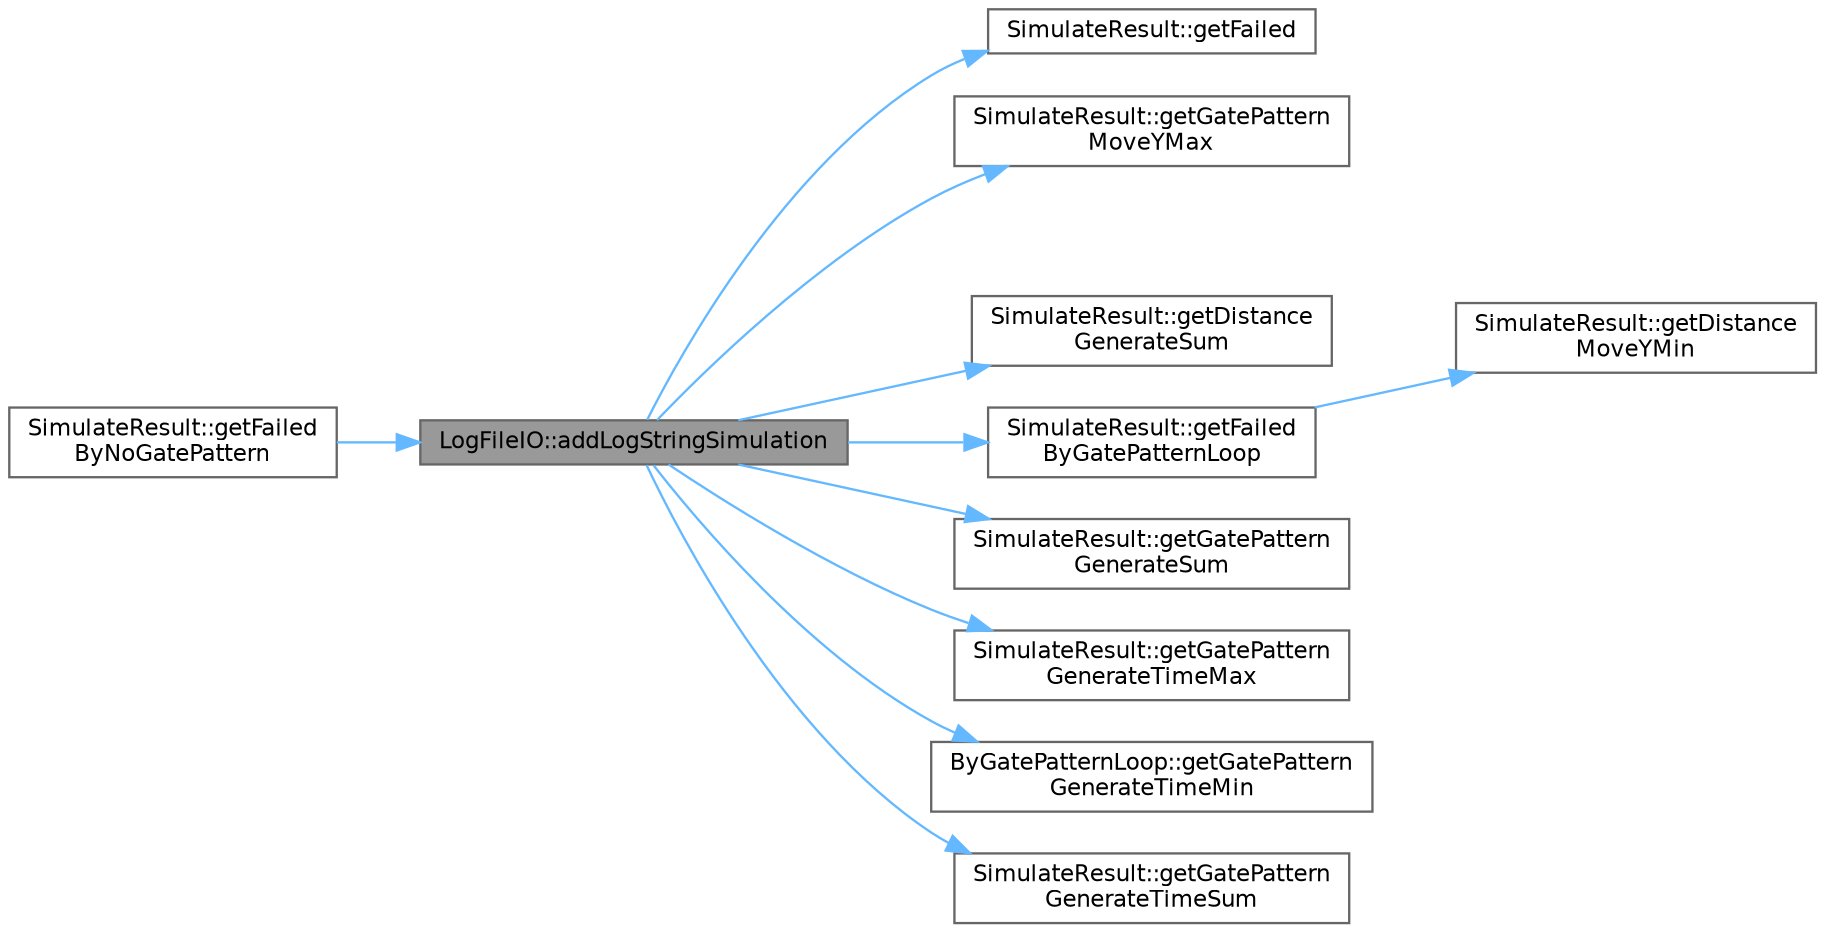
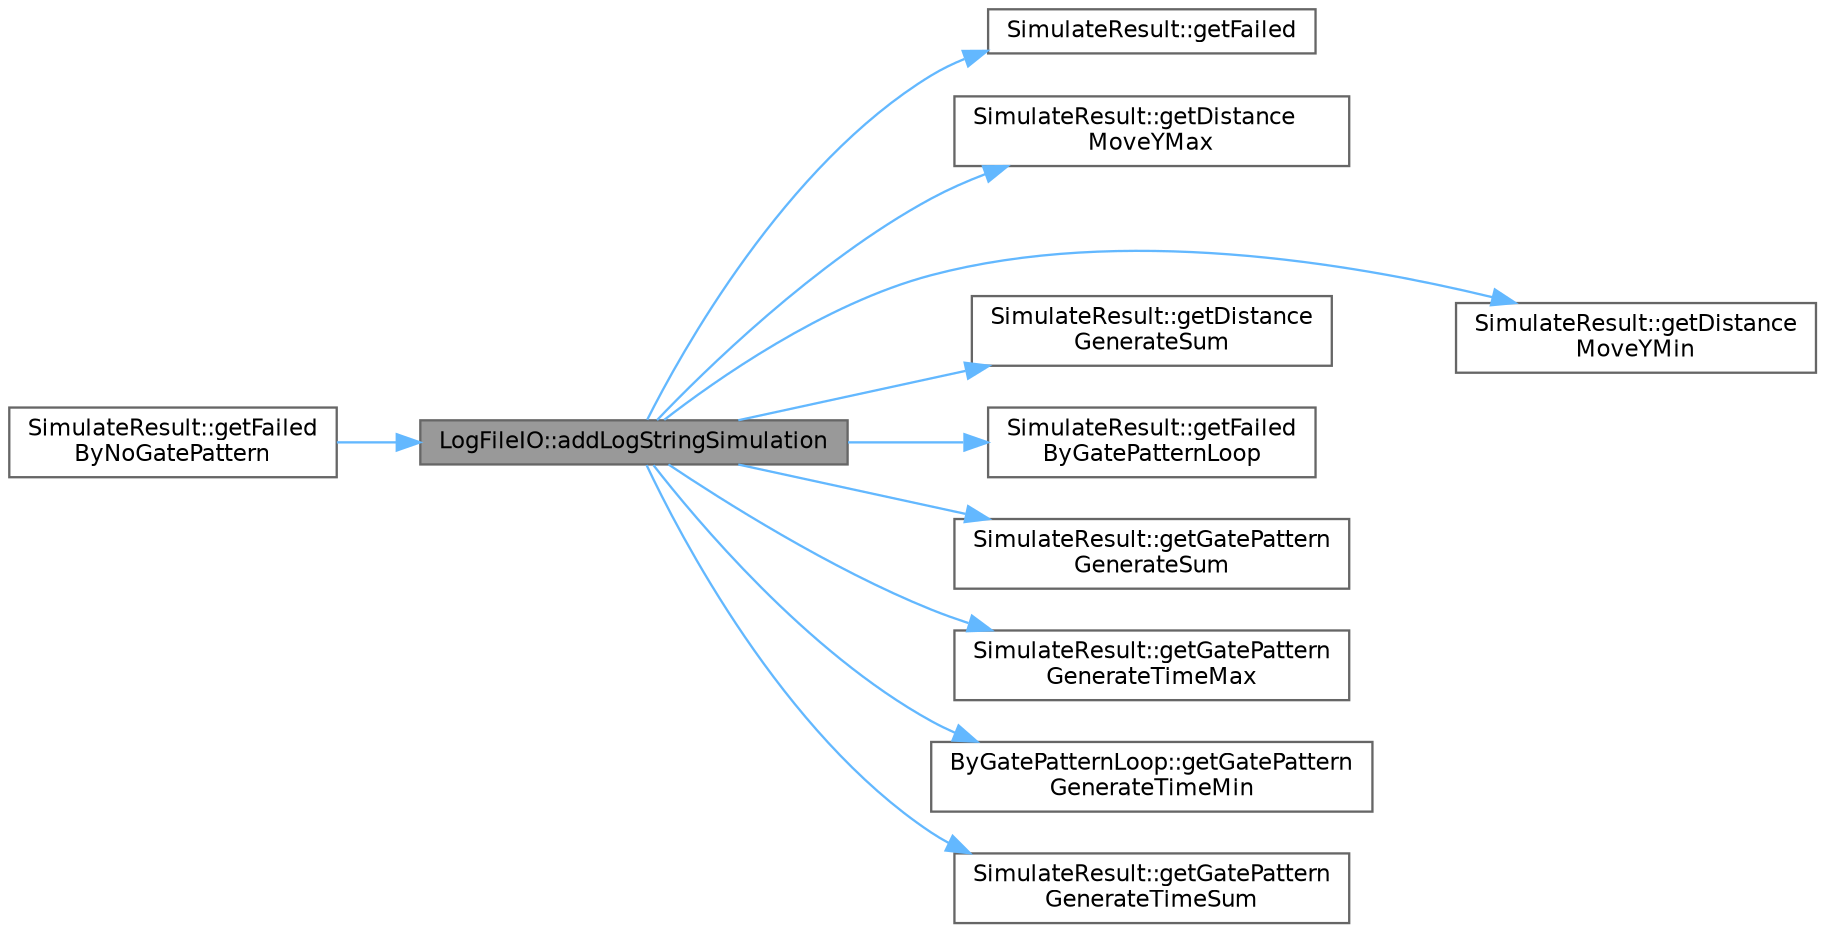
(1152, 131) -> (1152, 131)
(1382, 393) -> (1060, 255)
